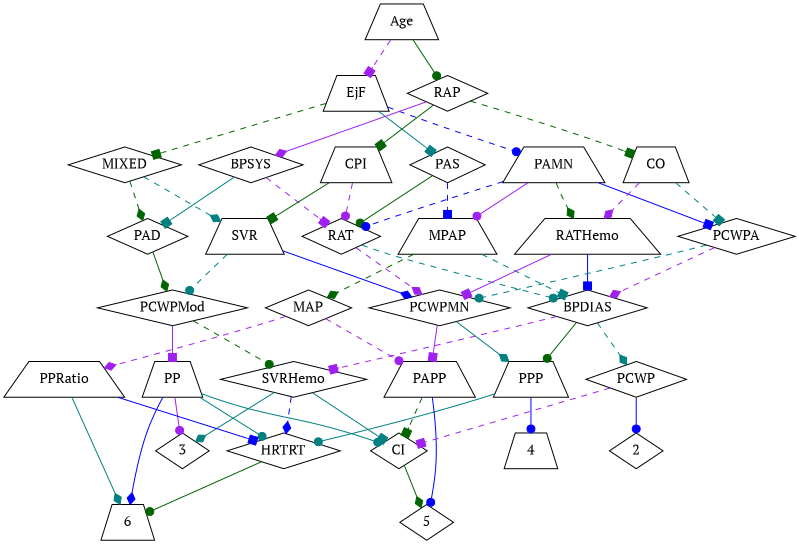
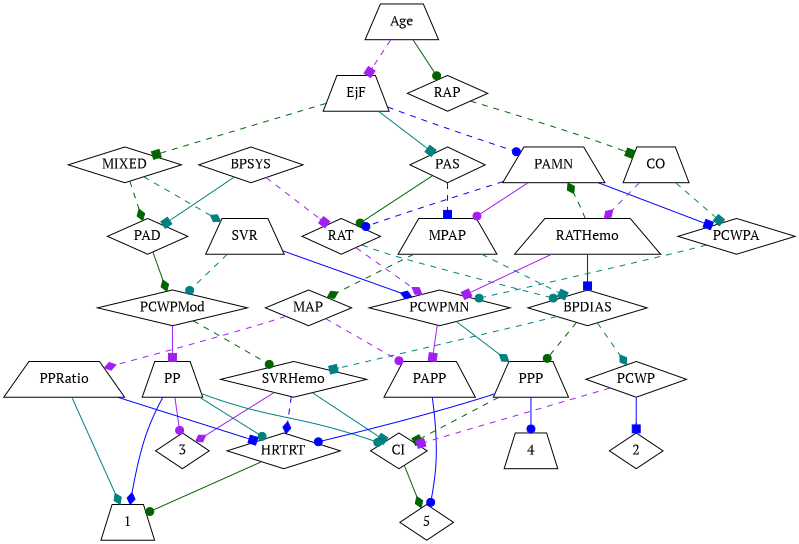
(356, 127) -> none
(356, 165) -> none
(562, 196) -> (580, 206)
(668, 269) -> none
(563, 339) -> (563, 339)
(448, 343) -> (448, 343)
(416, 410) -> (461, 417)
(636, 411) -> (636, 411)
(240, 414) -> (240, 414)
(405, 420) -> (409, 419)
(128, 522) -> (128, 522)
